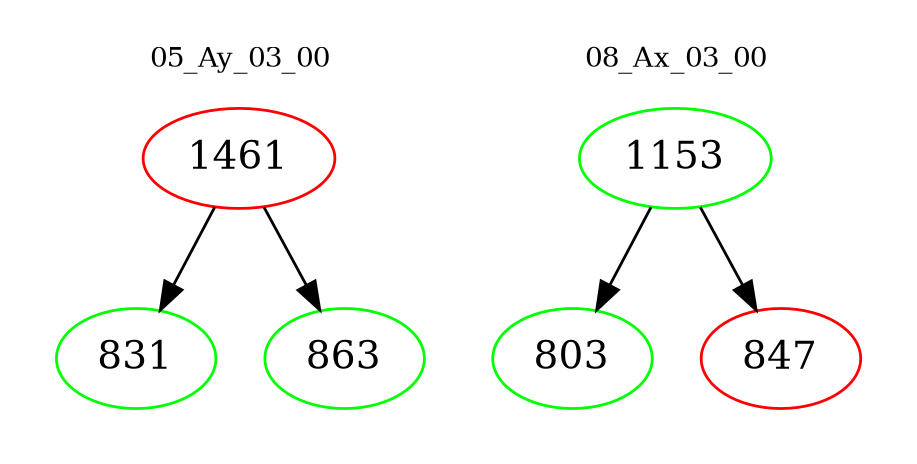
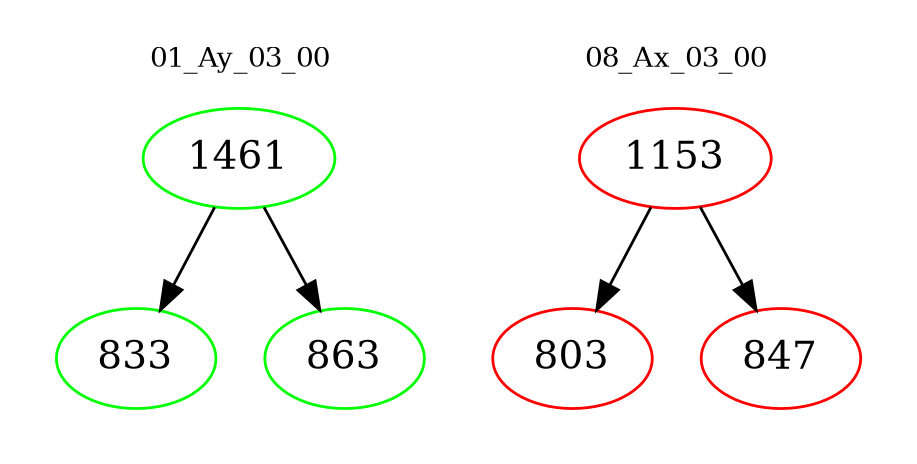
(240, 60) -> (240, 60)
(239, 158) -> (239, 158)
(675, 158) -> (675, 158)
(136, 359) -> (136, 359)
(573, 359) -> (573, 359)
